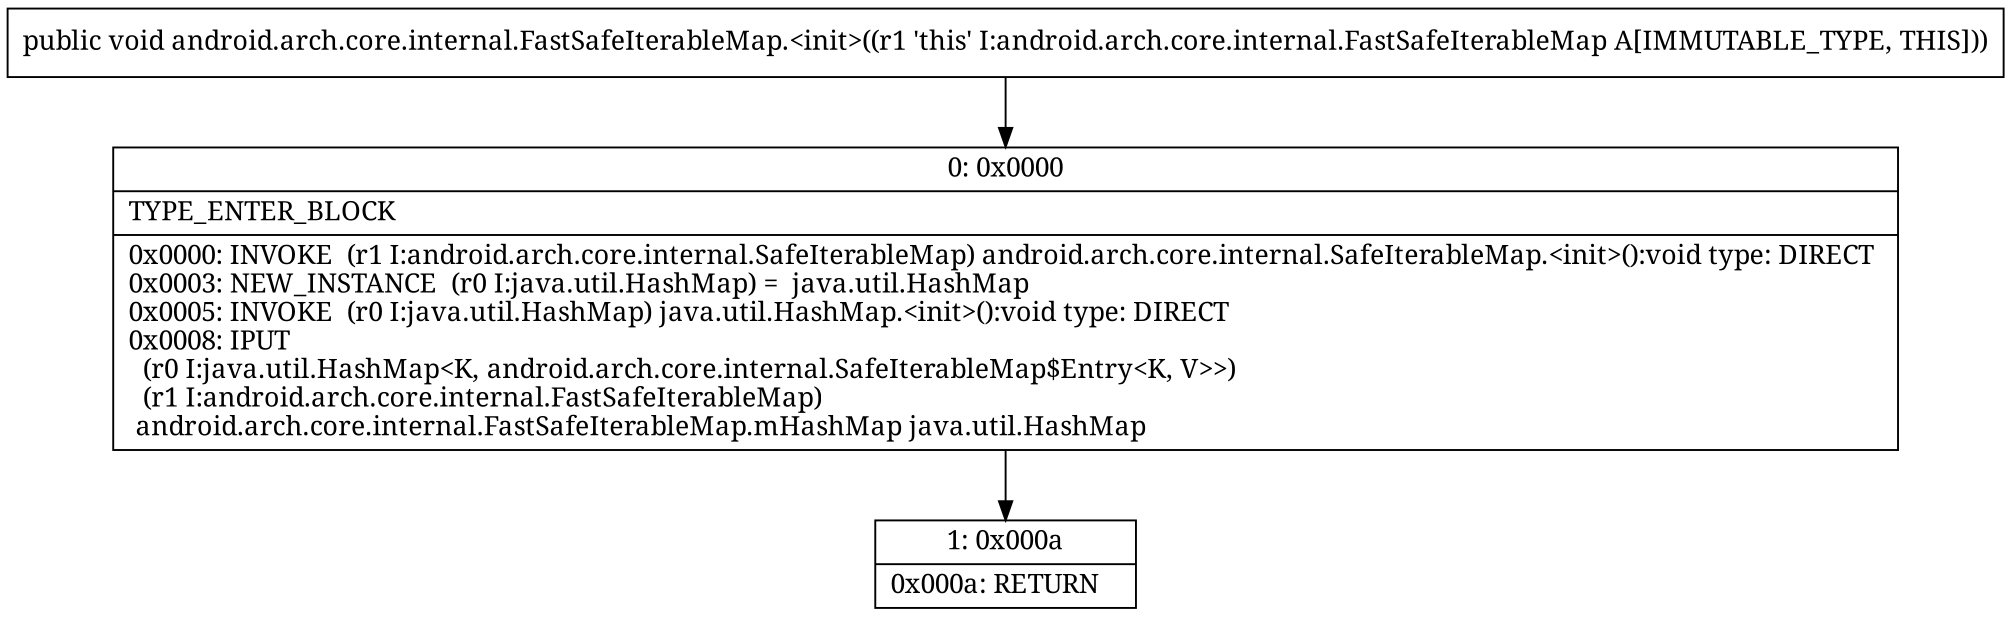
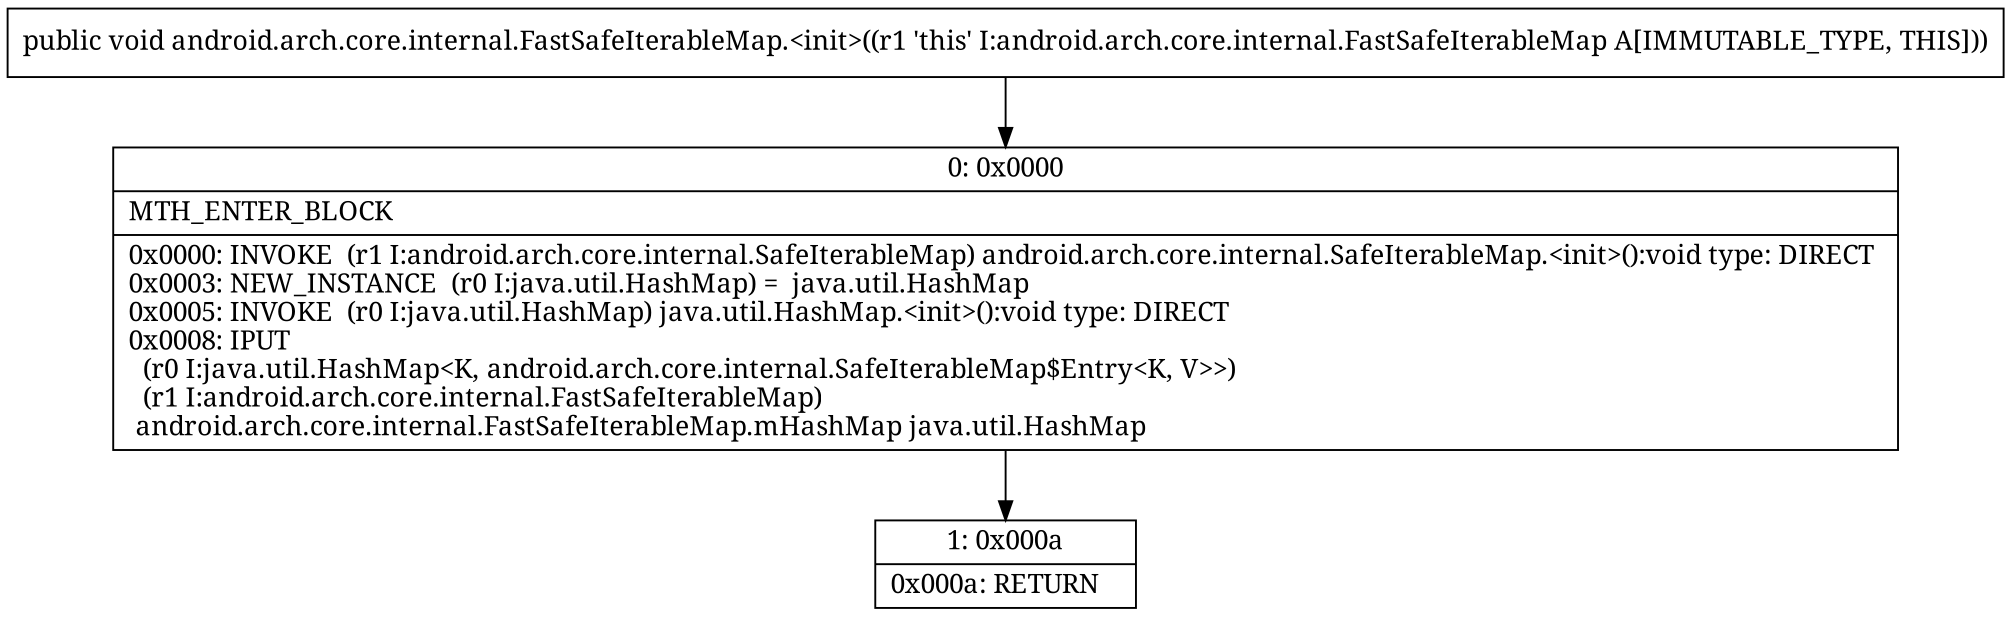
(263, 212) -> (261, 212)
